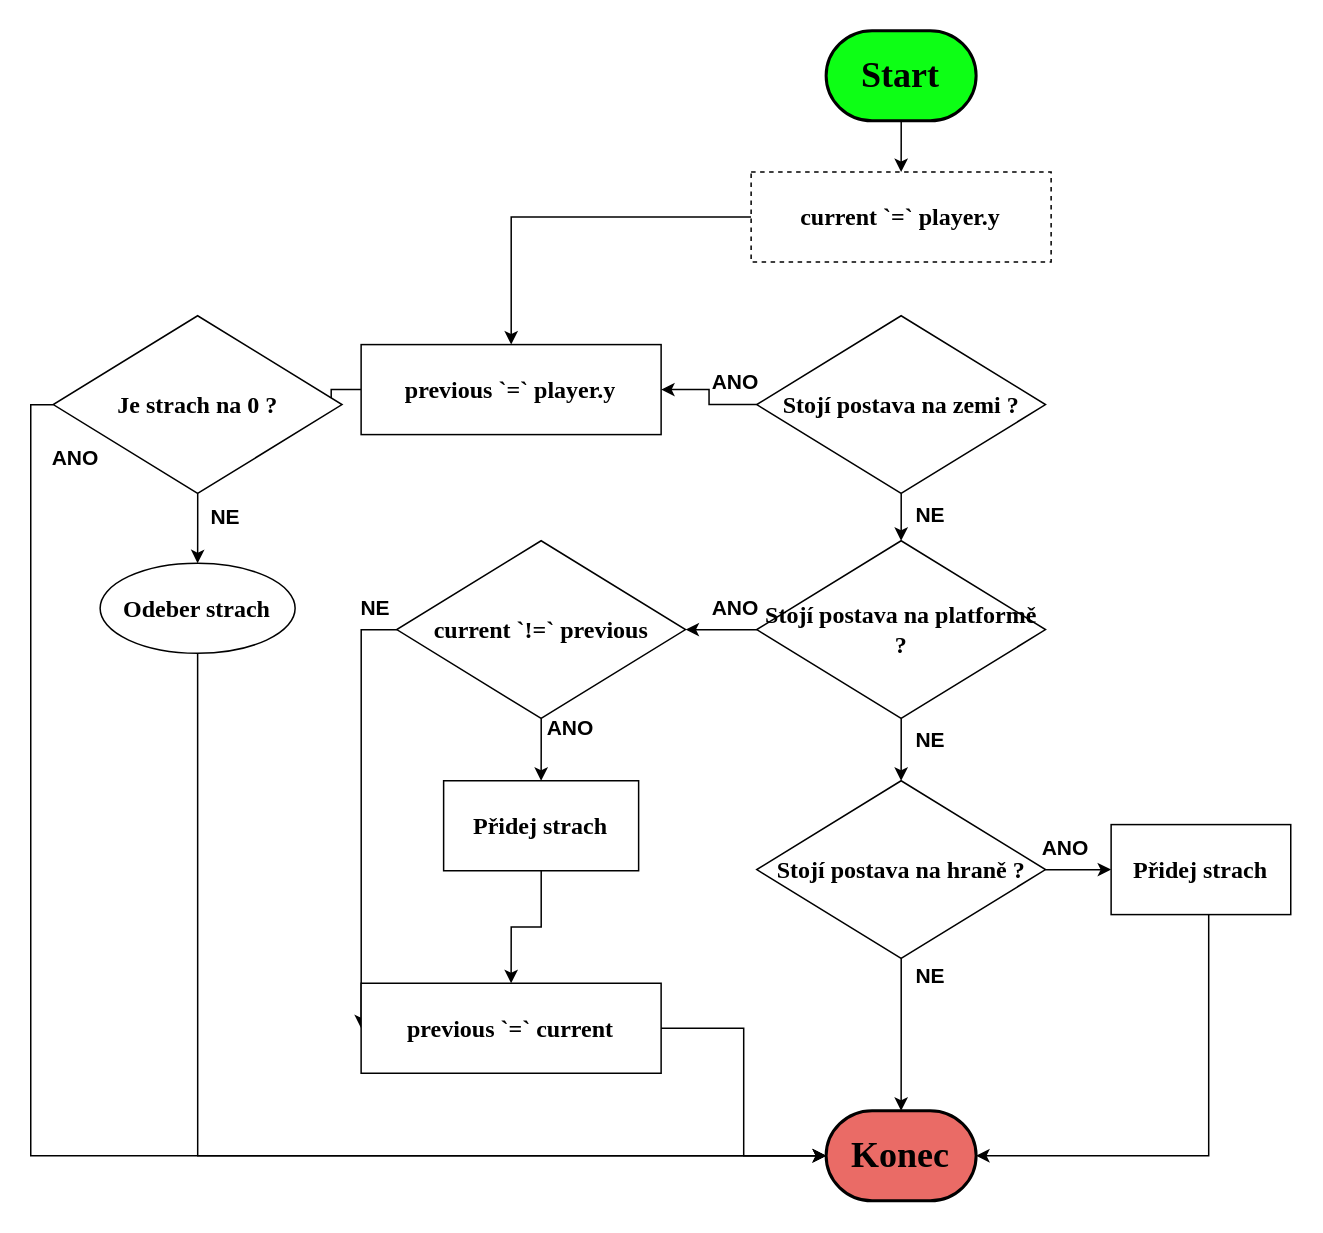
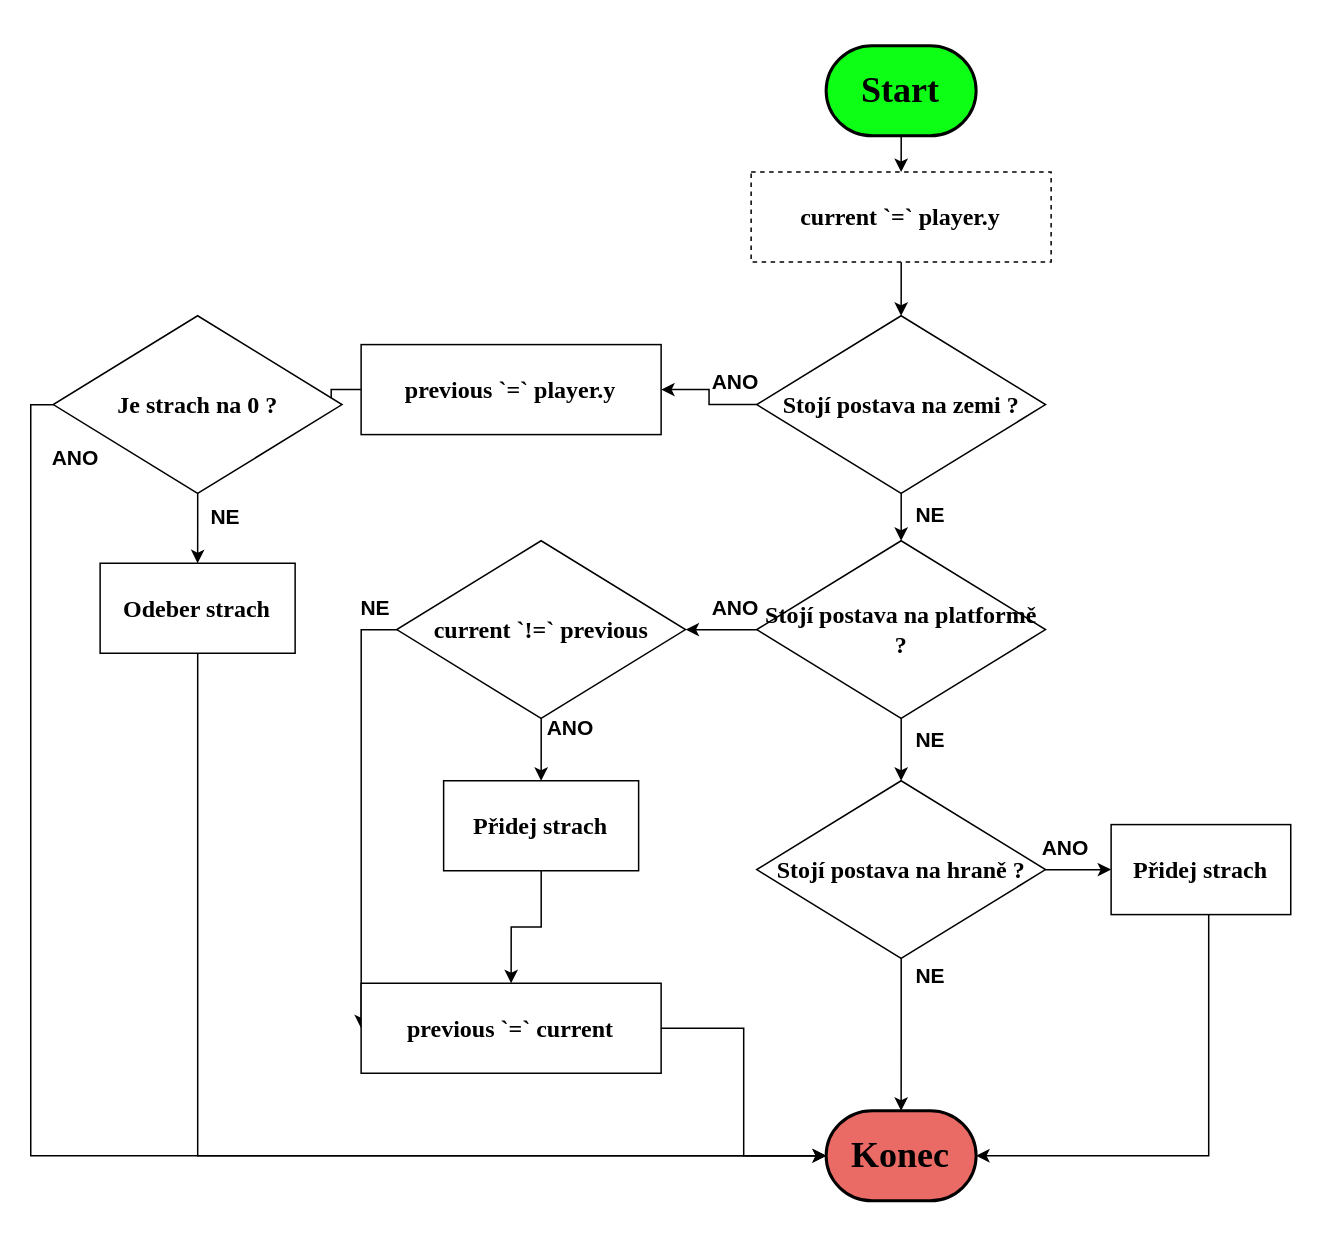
(901, 76) -> (901, 91)
(572, 217) -> (901, 290)
(198, 608) -> (198, 608)
